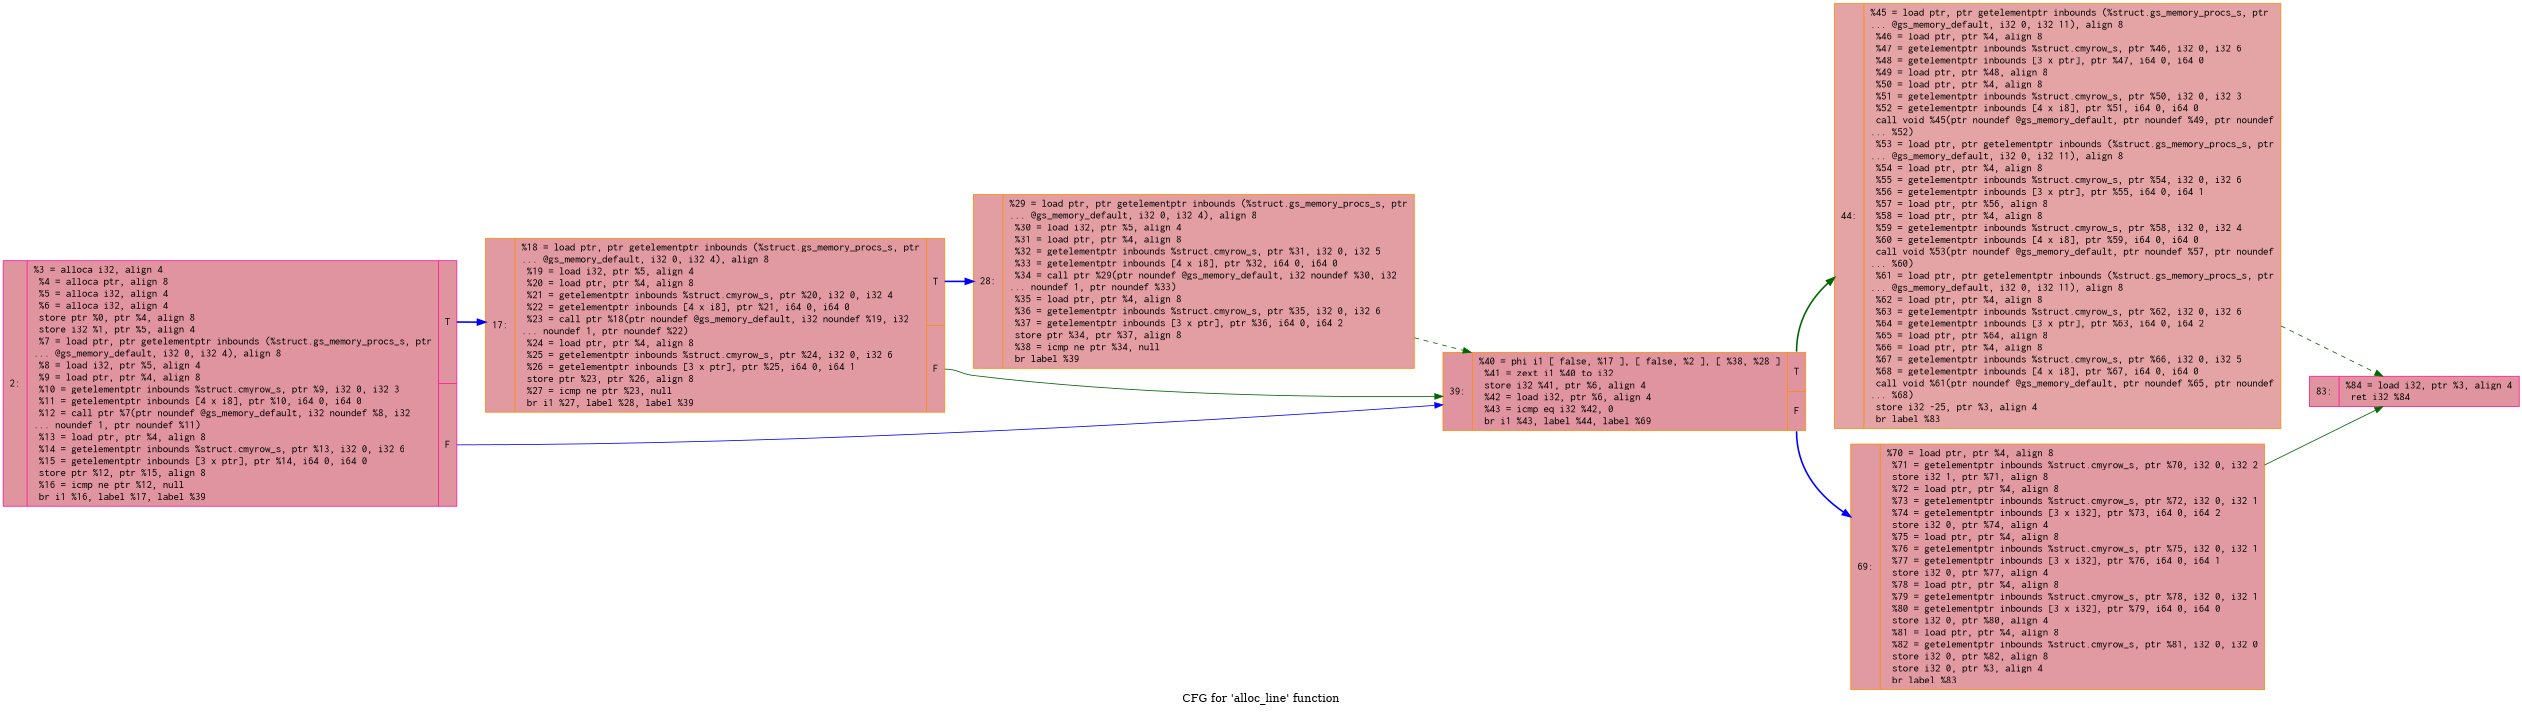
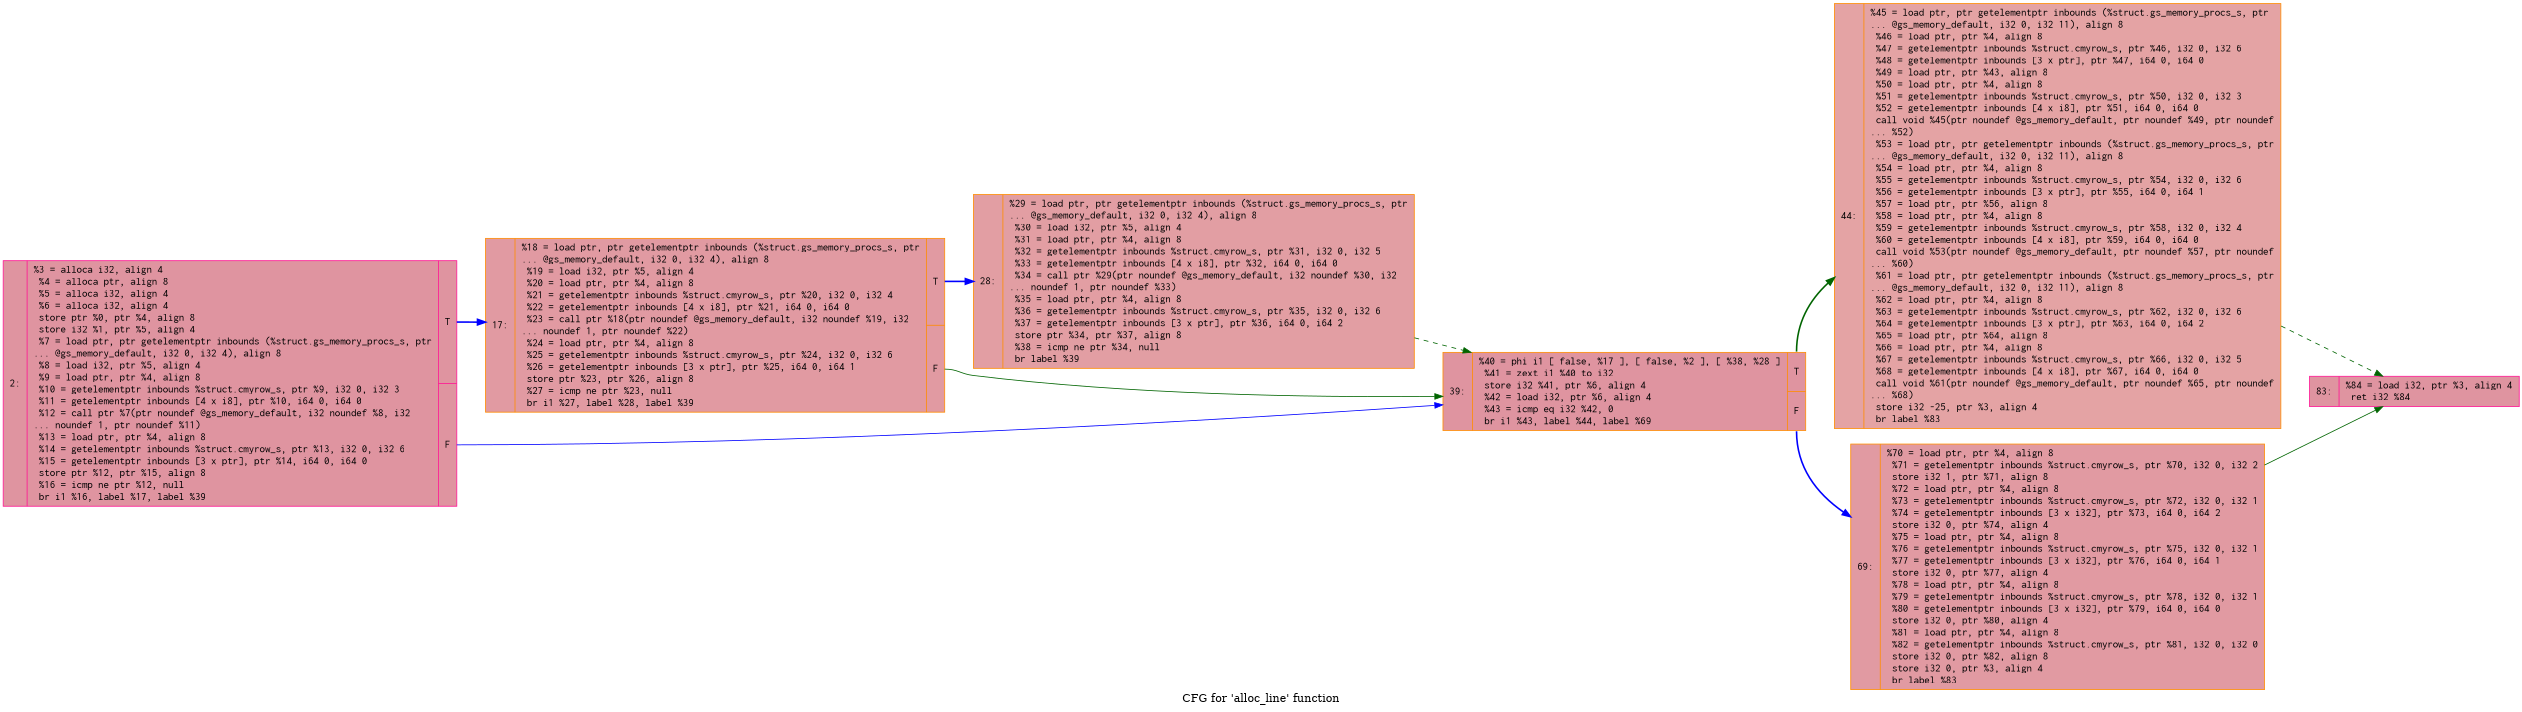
(1959, 72) -> (1959, 72)
